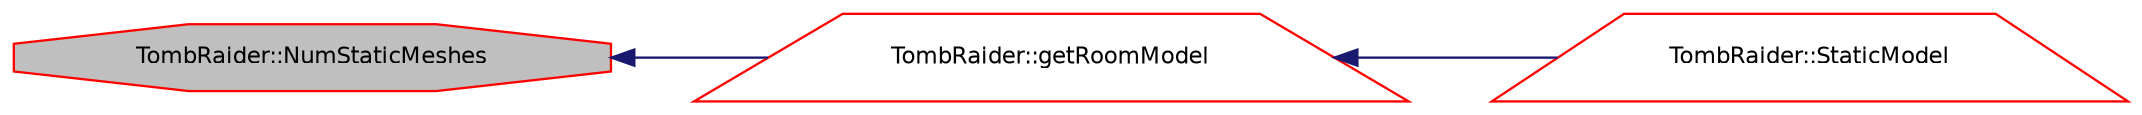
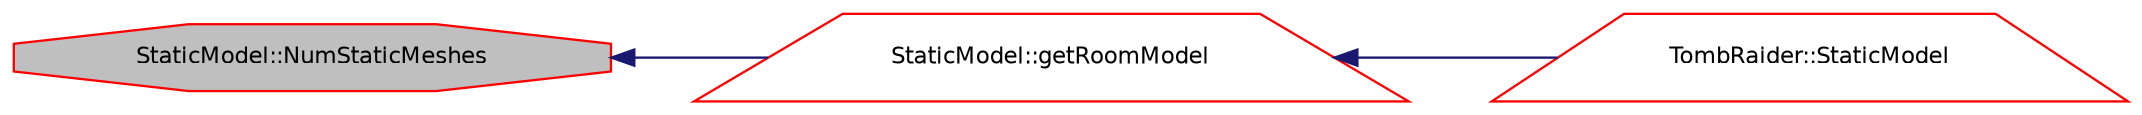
(312, 58) -> (312, 58)
(1051, 58) -> (1051, 58)
